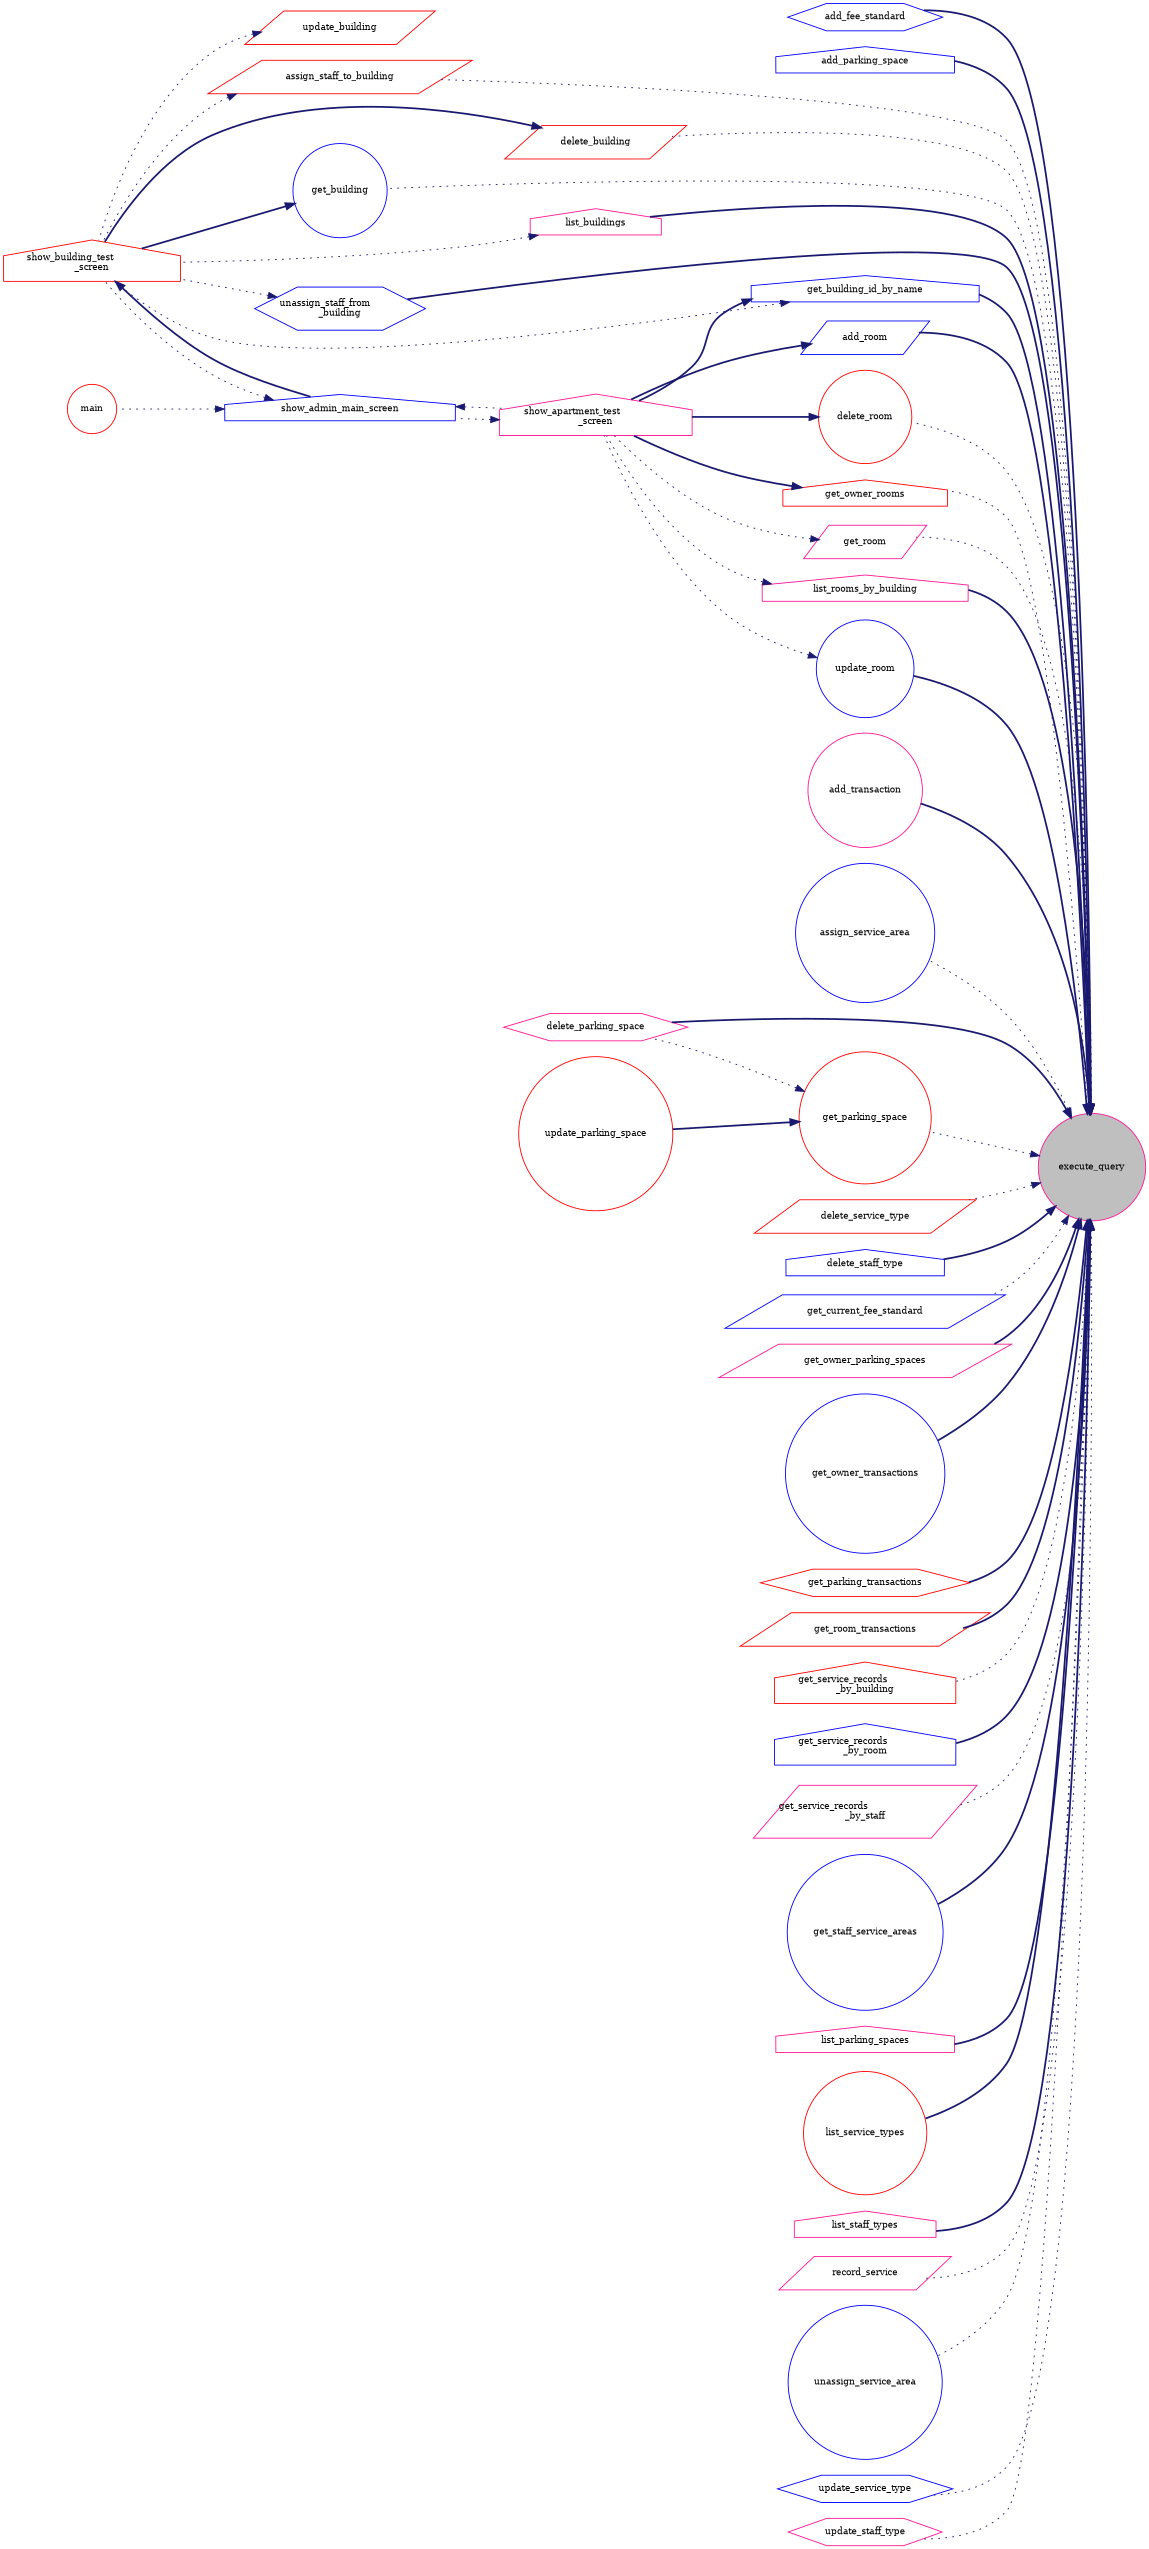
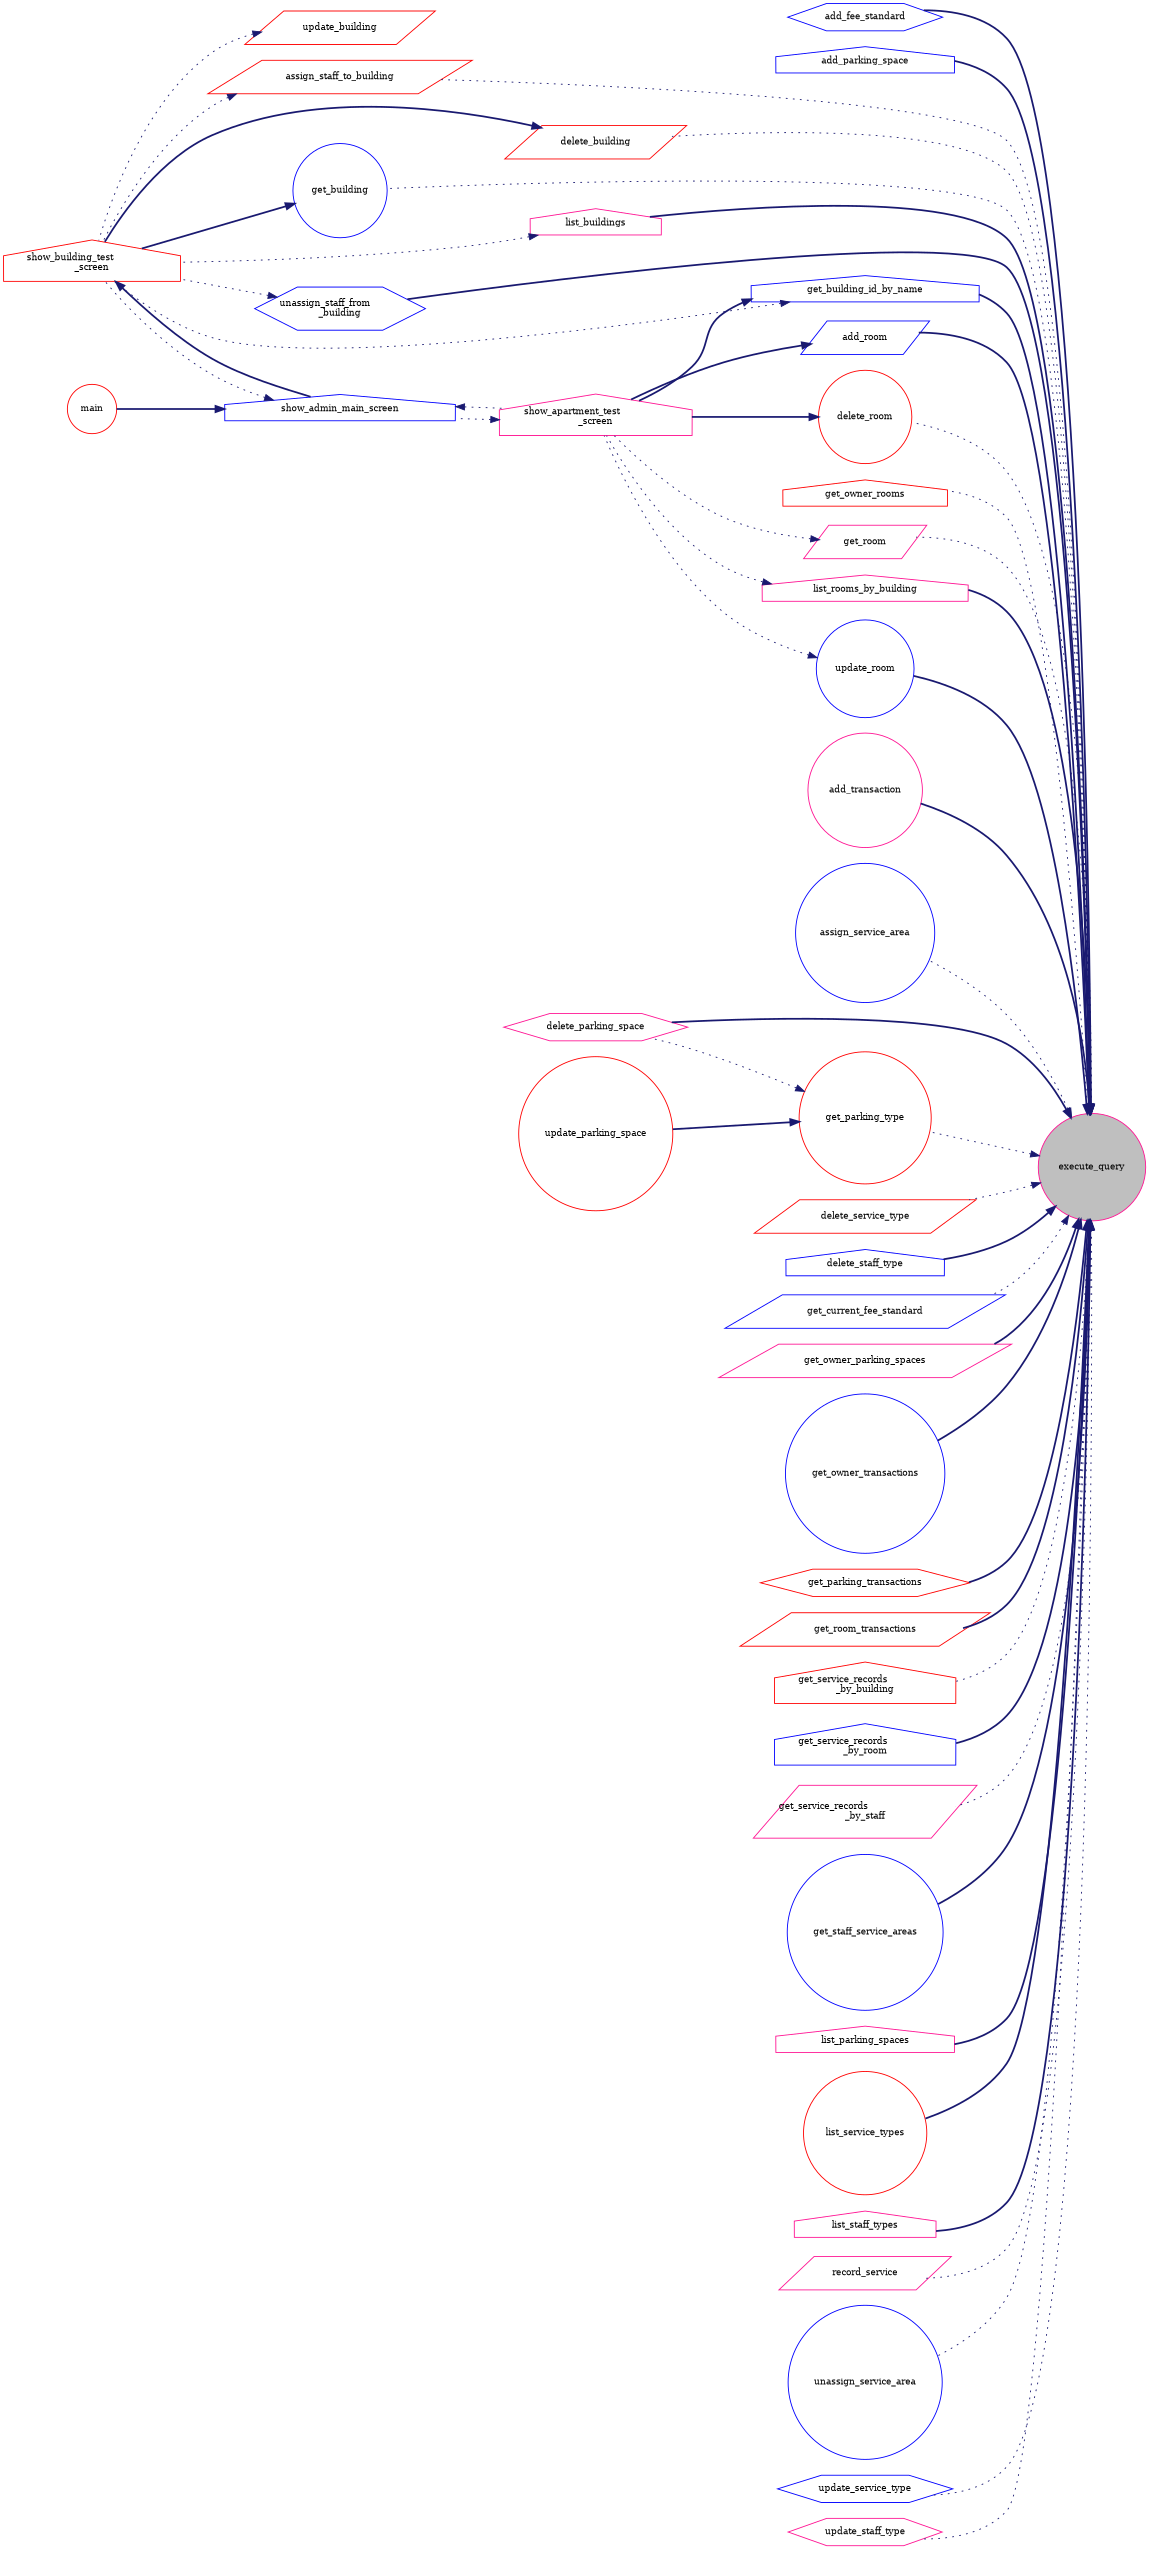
(166, 409) -> (166, 409)
(711, 468) -> none
(865, 1118) -> (865, 1118)
